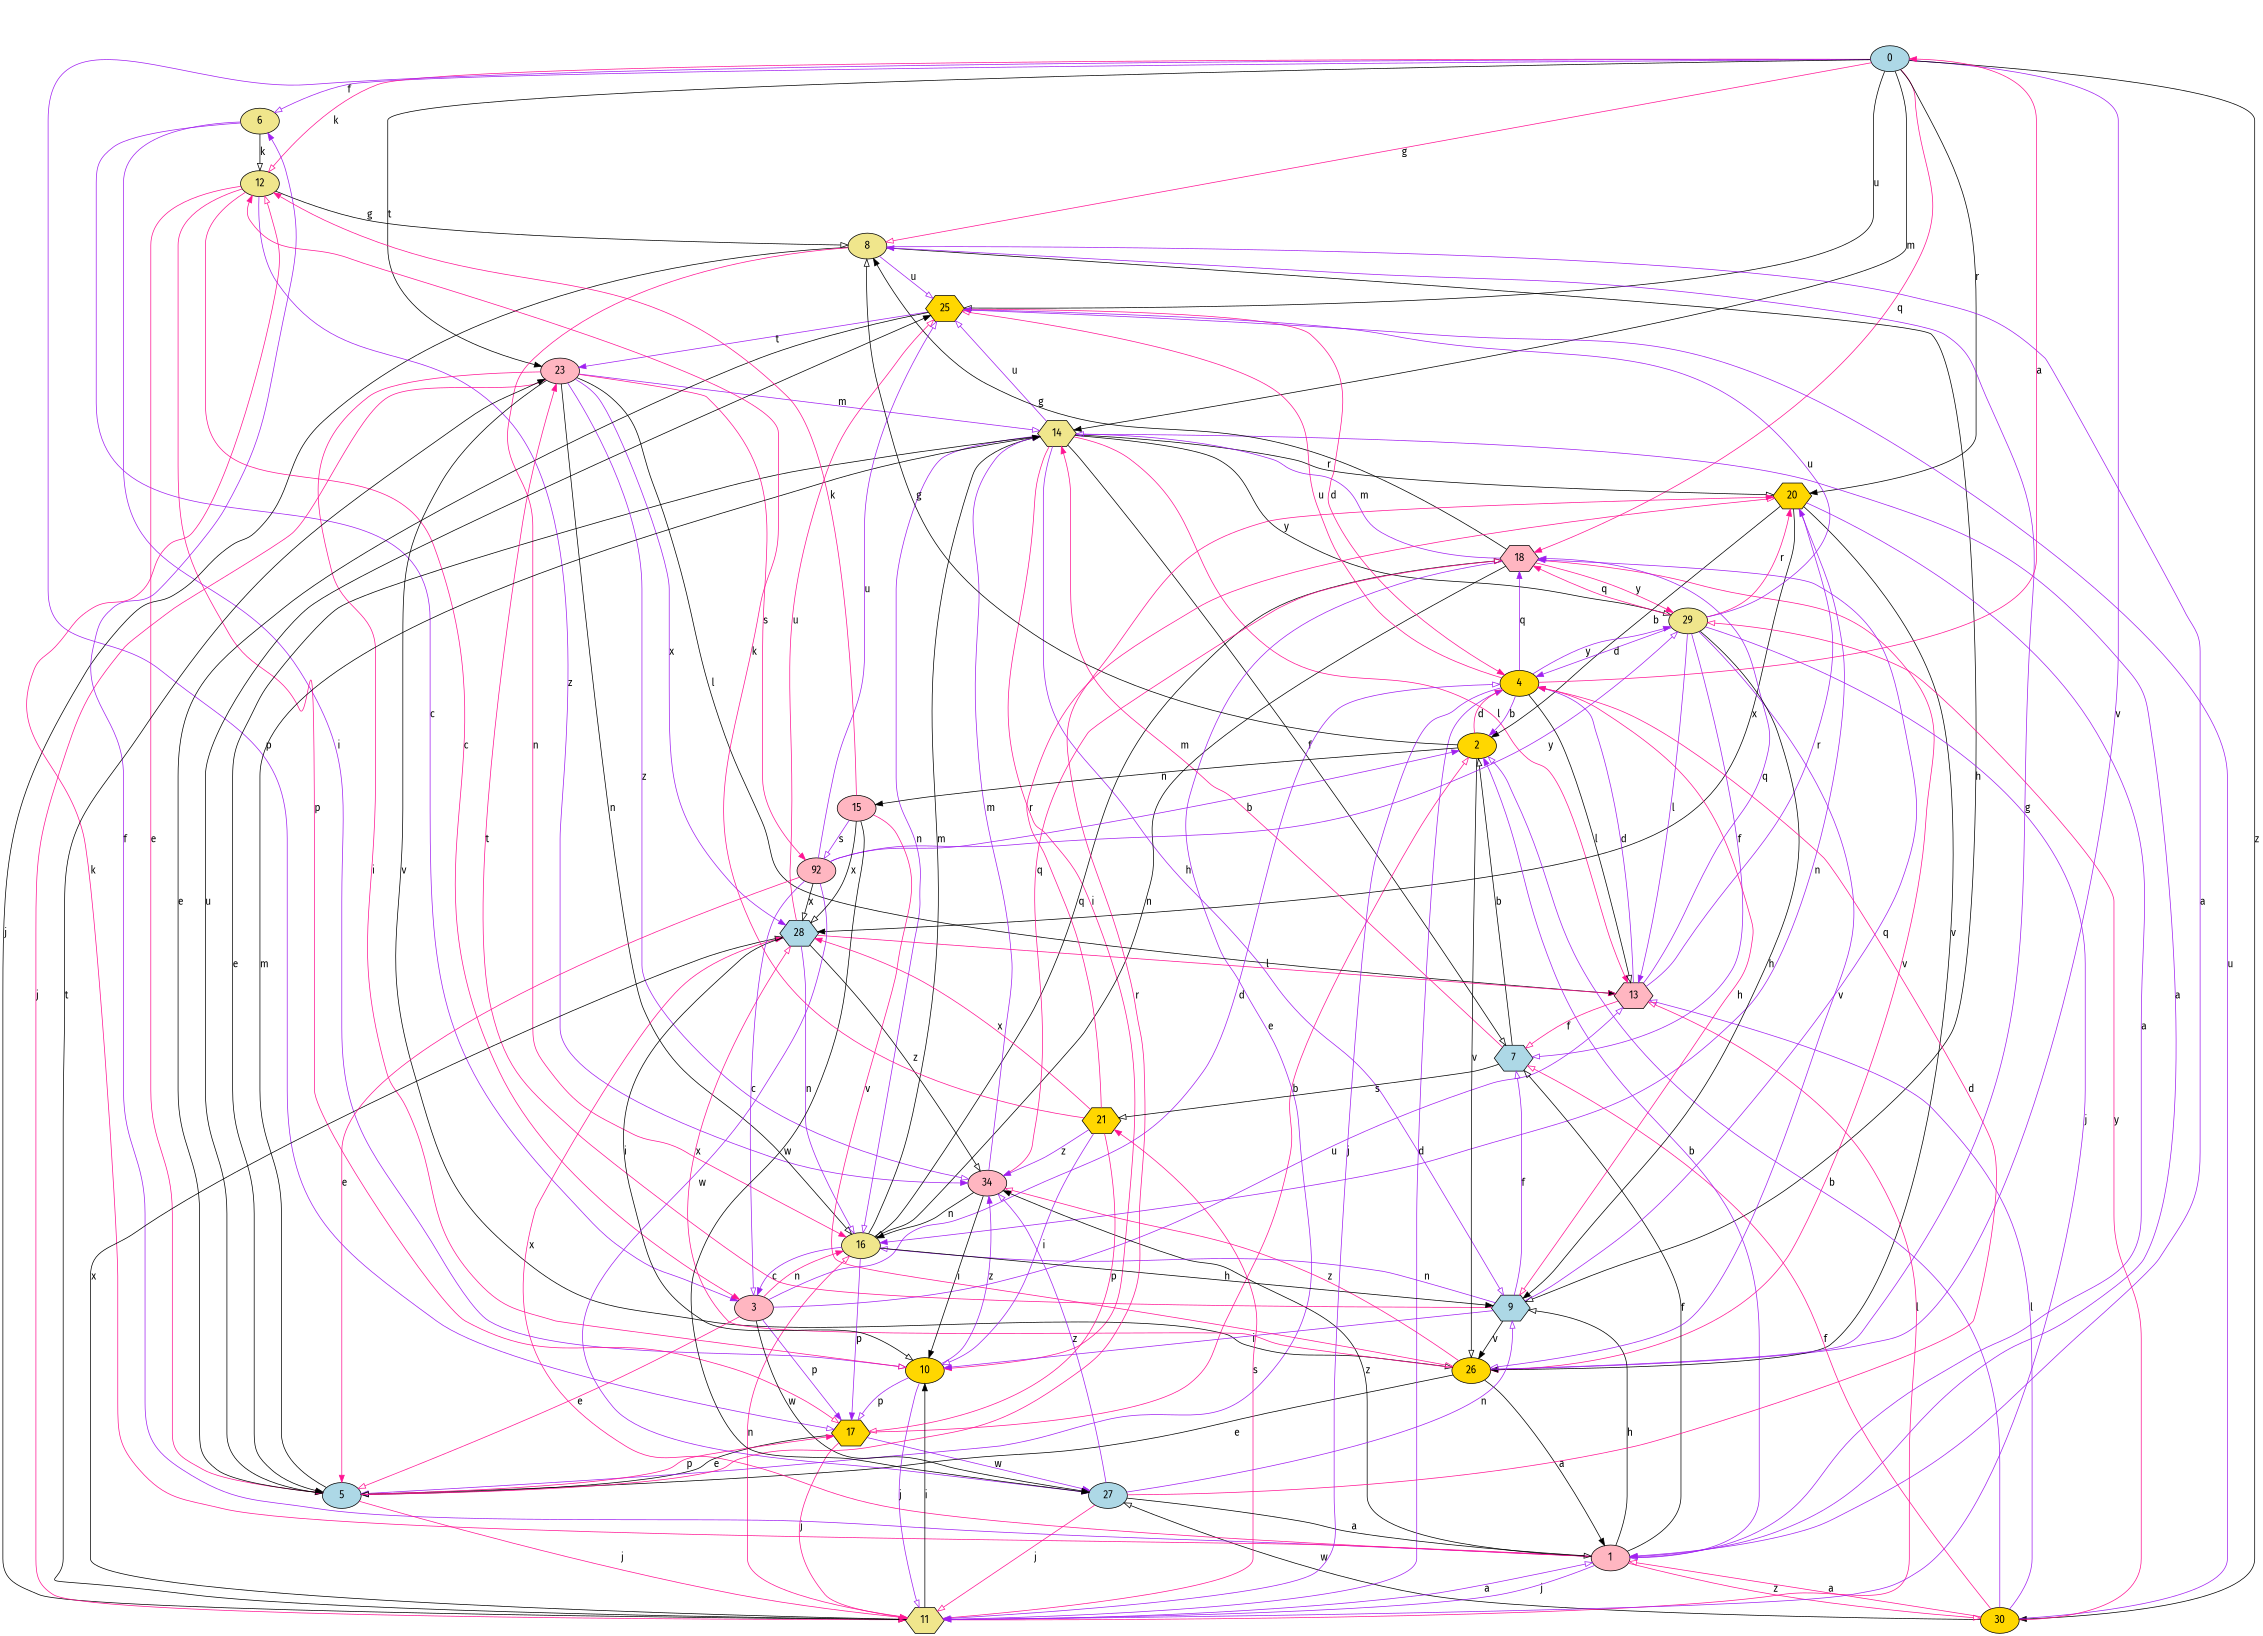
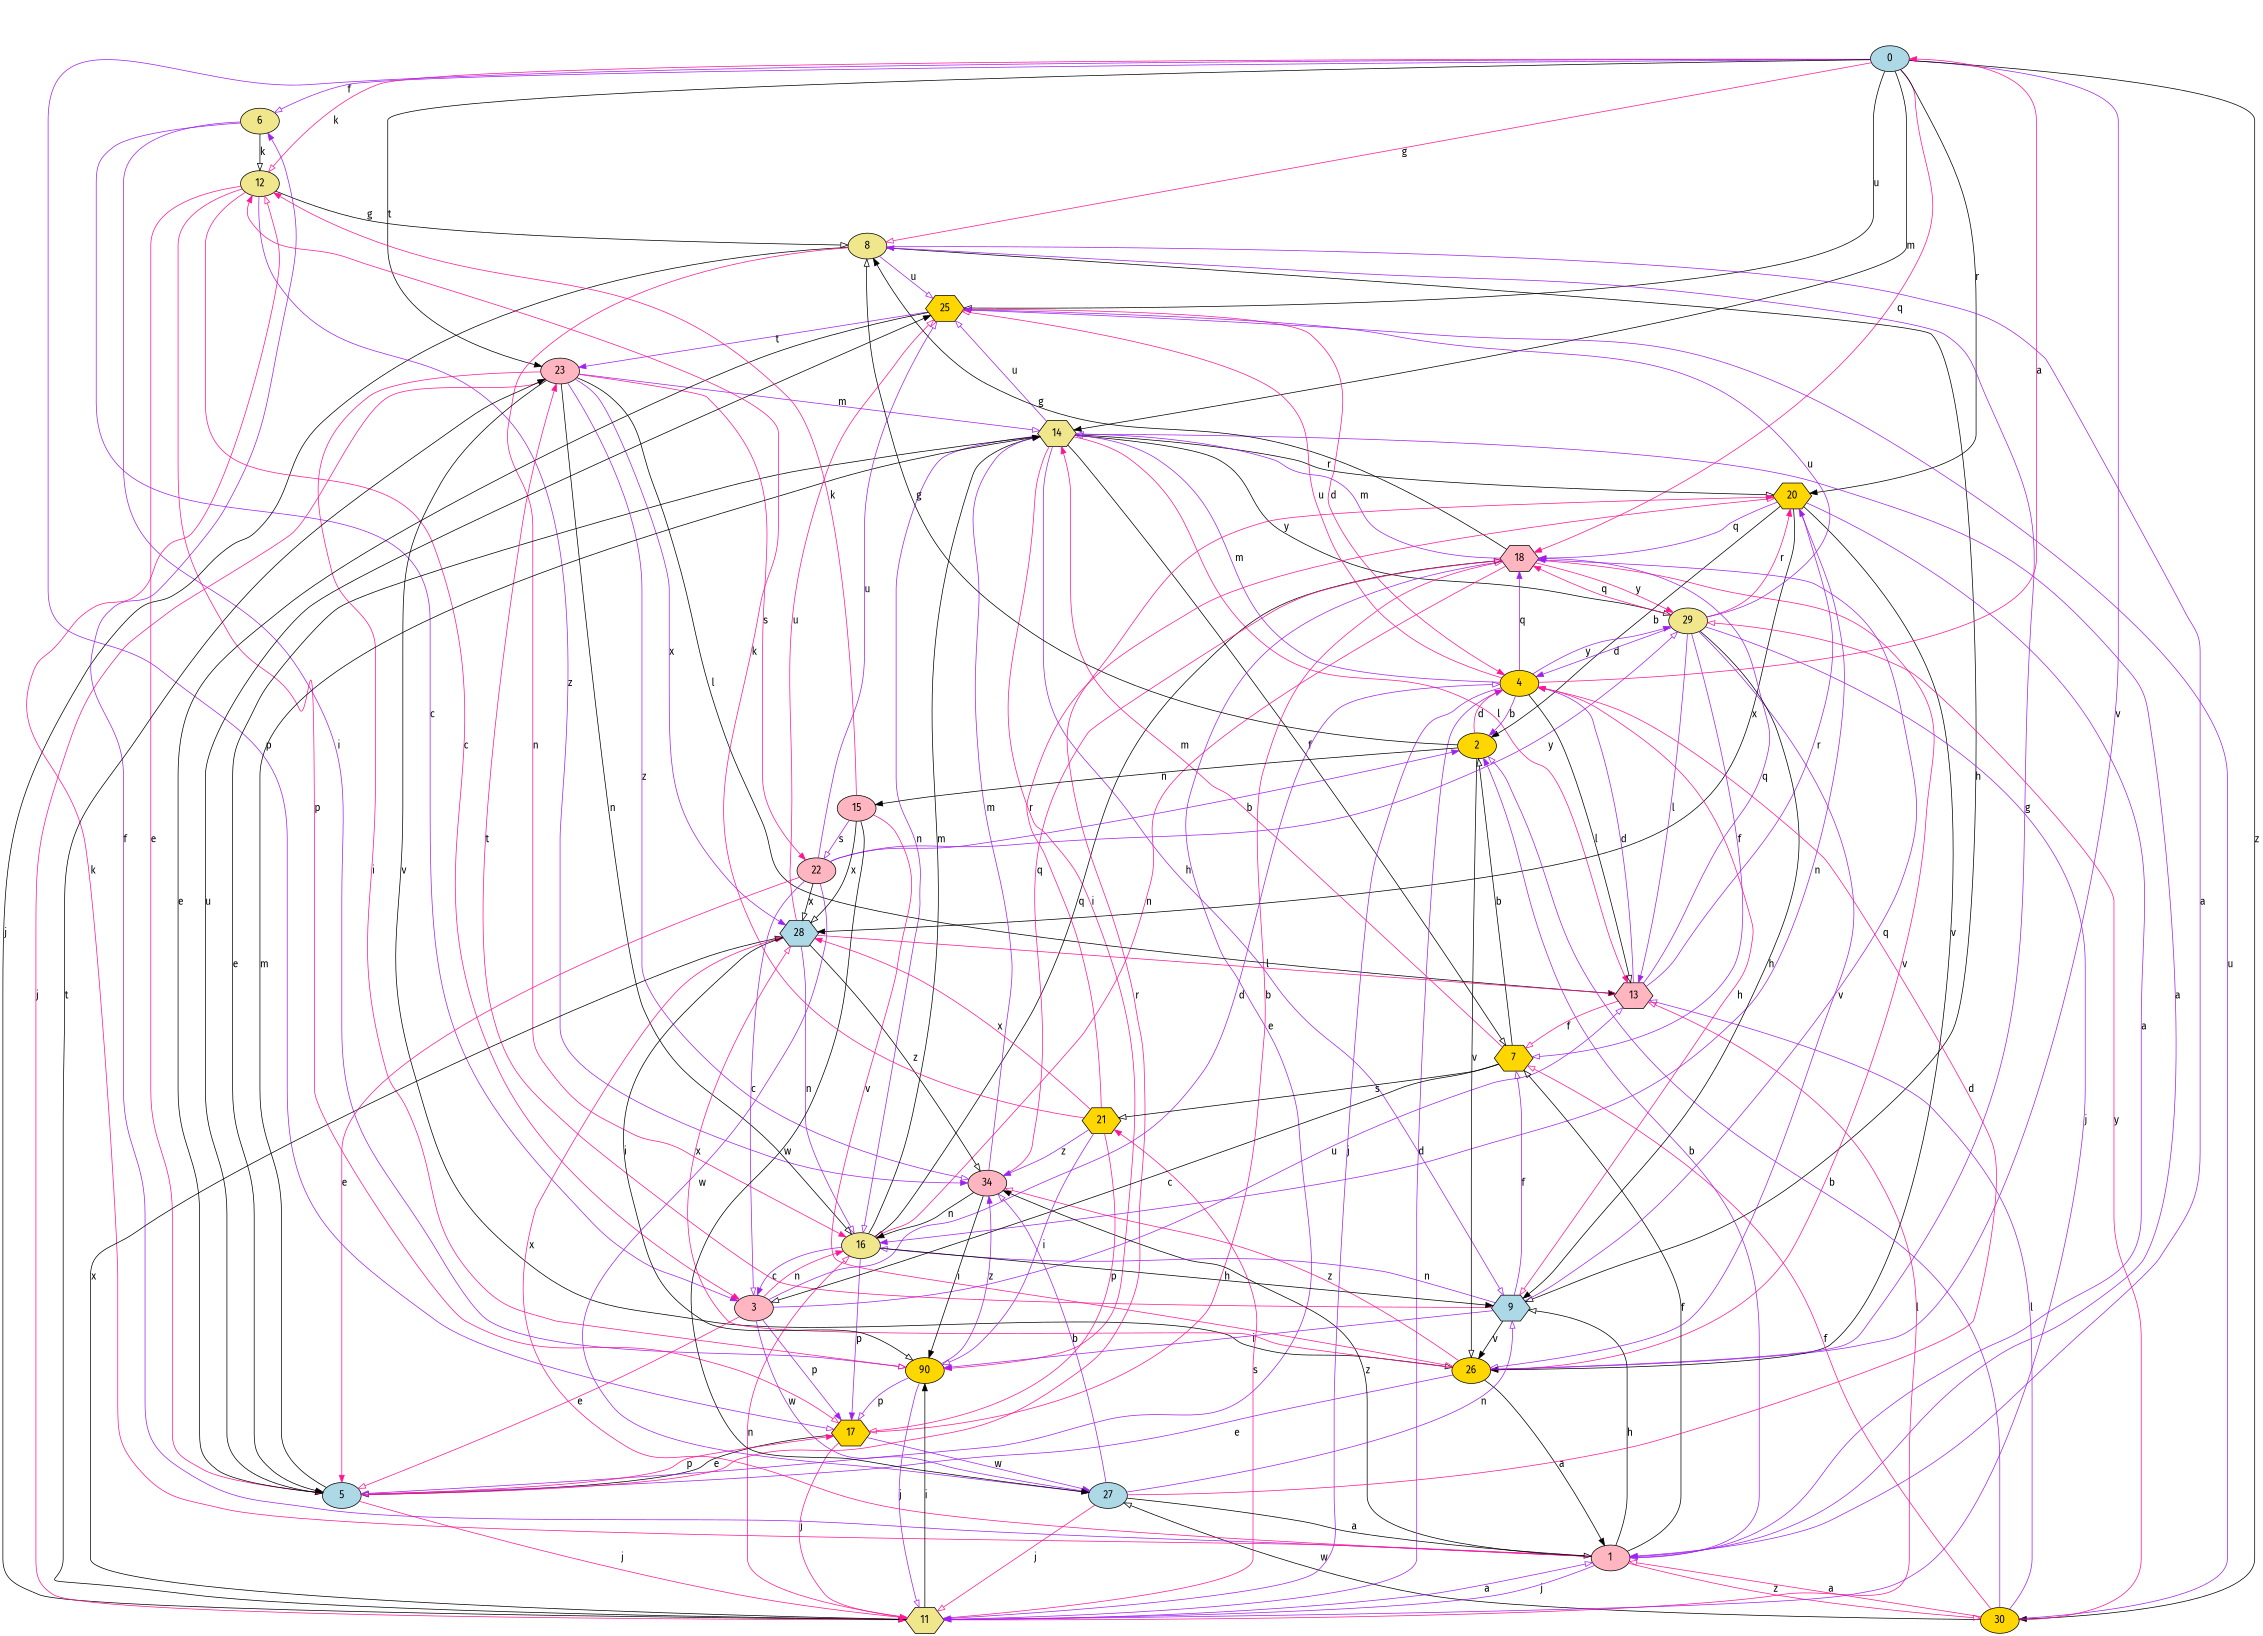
none -> (1666, 546)
none -> (1257, 611)
(1154, 857) -> (1154, 857)
(816, 871) -> (816, 871)
(1514, 1058) -> (1514, 1058)
none -> (1156, 1175)
(1271, 1224) -> (1262, 1063)
(1075, 1339) -> (1075, 1339)
(925, 1371) -> (925, 1371)
(823, 1444) -> (823, 1444)
(914, 1464) -> (914, 1464)
